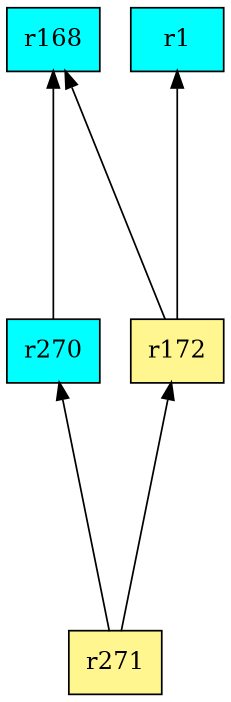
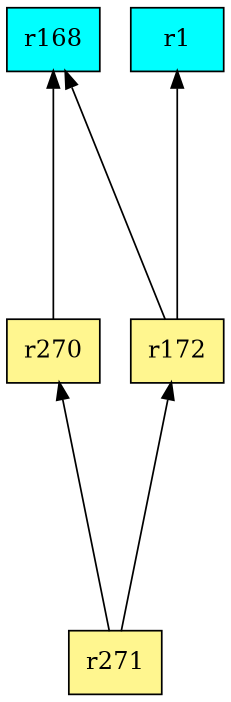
(53, 351) -> (53, 351)
